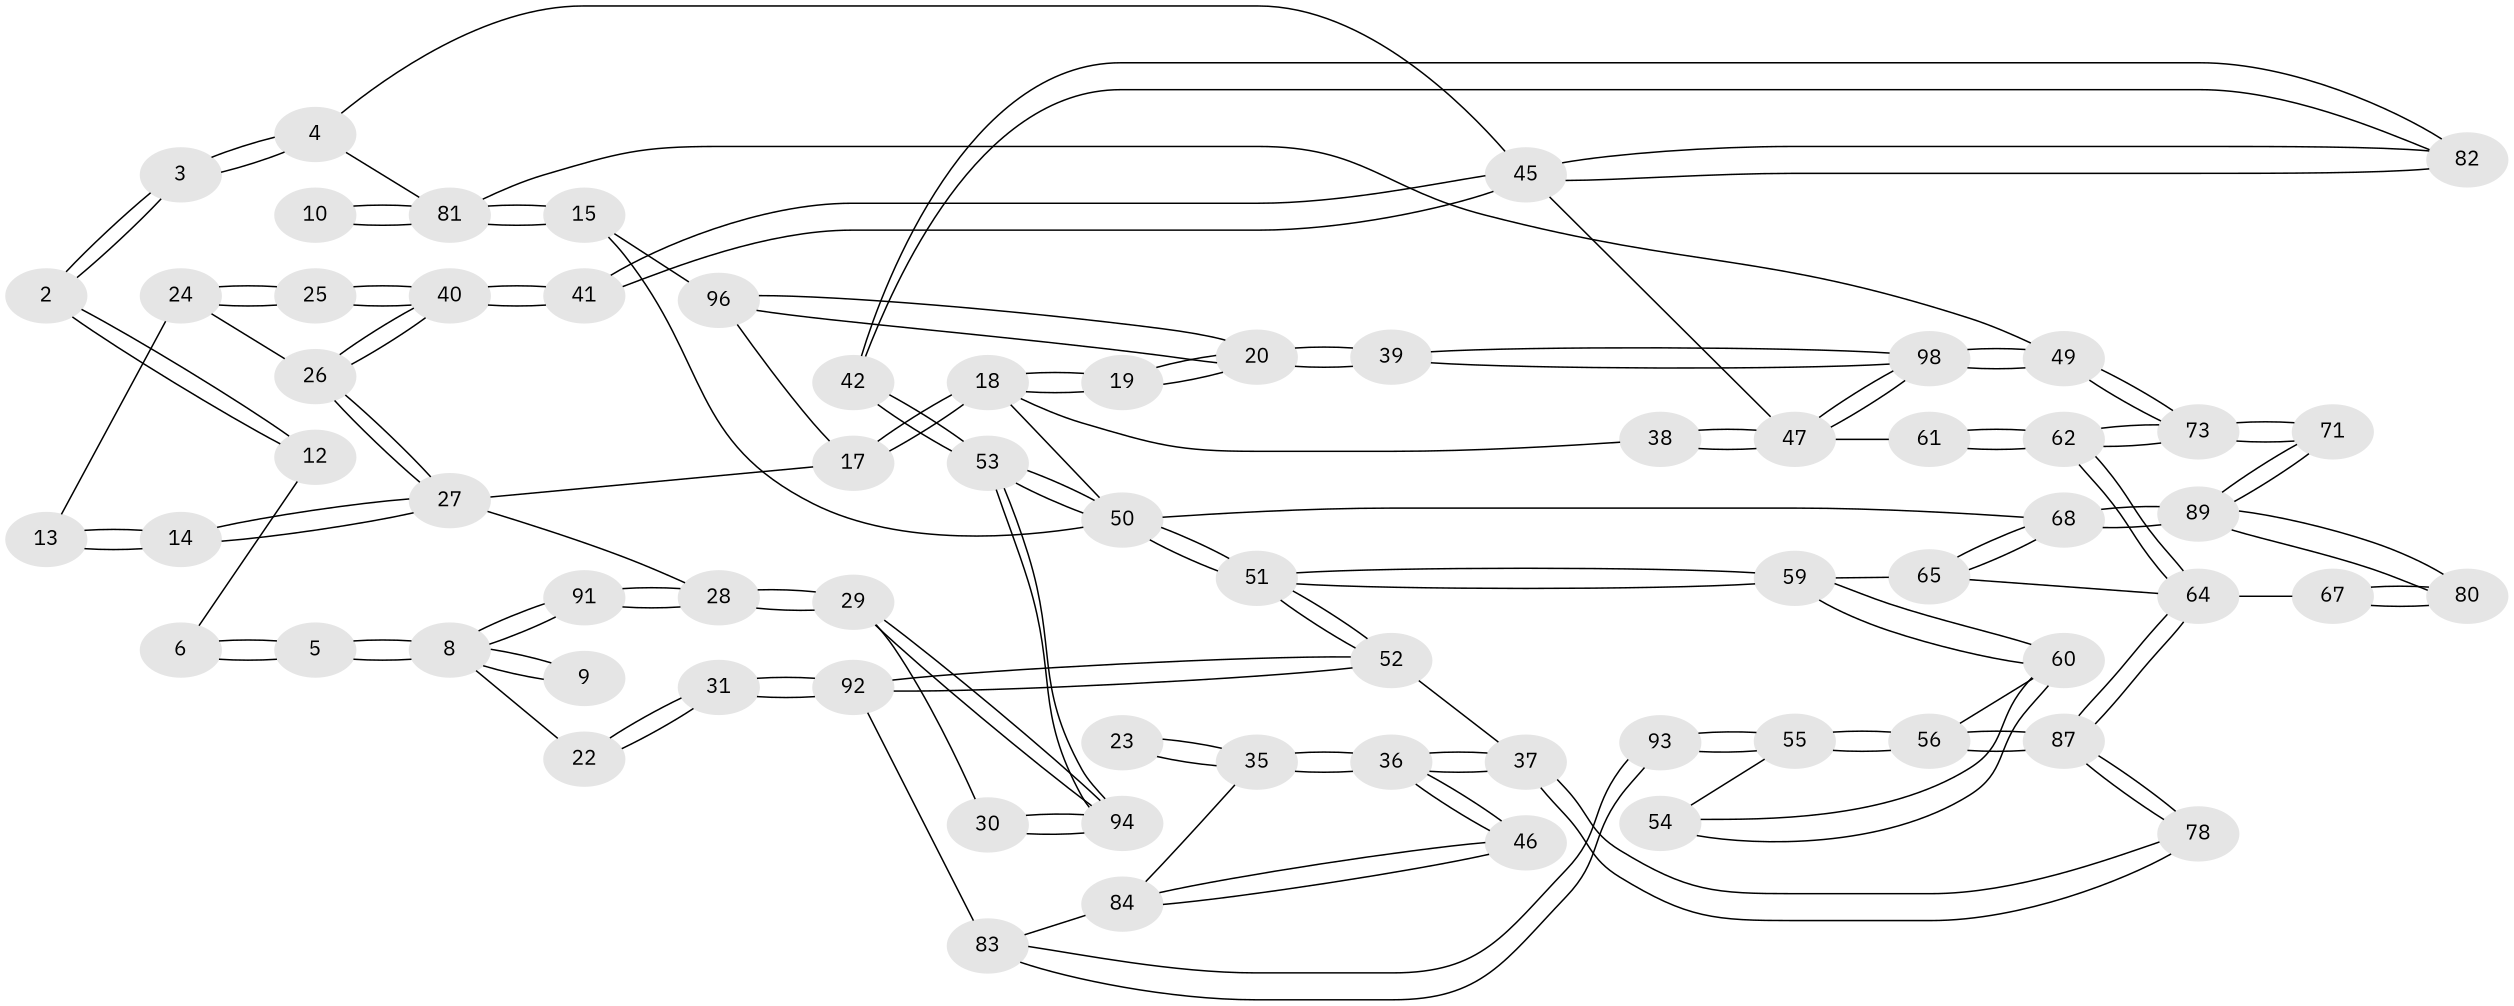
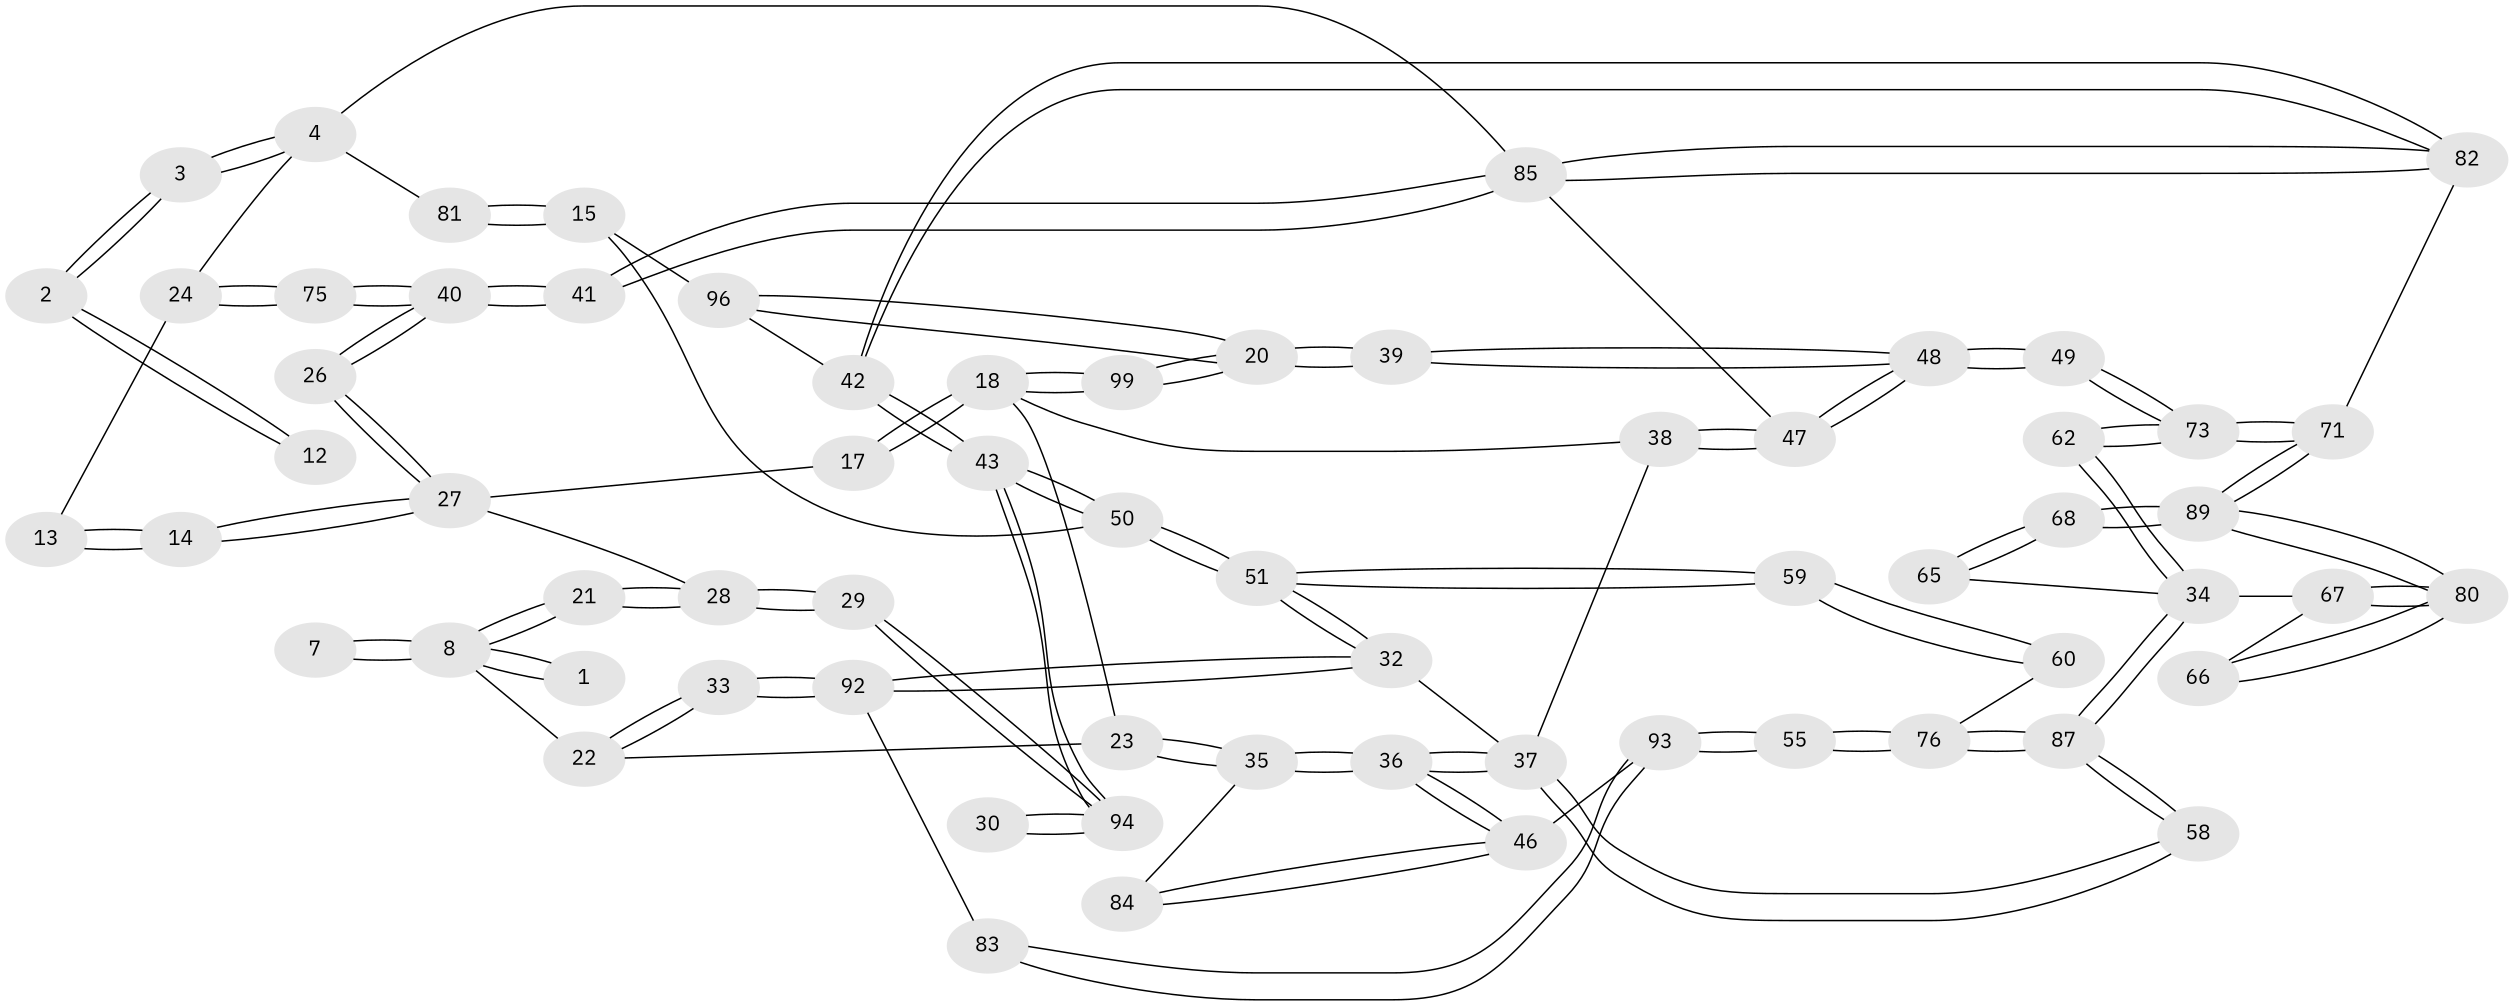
(1267, 147) -> none
(1526, 175) -> (1526, 175)
(315, 215) -> none
(315, 296) -> (315, 296)
none -> (2400, 296)
(248, 336) -> (244, 213)
(1929, 359) -> (1929, 359)
(1122, 383) -> (1122, 383)
(782, 384) -> (786, 342)
(1929, 439) -> none
(1055, 451) -> (1075, 556)
(988, 463) -> (988, 463)
(1593, 508) -> none
(1862, 578) -> none
(2198, 596) -> (2198, 596)
(584, 598) -> (584, 598)
none -> (1593, 601)
(181, 650) -> none
(315, 650) -> (315, 650)
(1391, 661) -> (1391, 661)
(584, 678) -> (584, 678)
none -> (2198, 678)
(719, 687) -> (719, 687)
(931, 709) -> none
(1929, 741) -> (1929, 741)
none -> (853, 751)
none -> (1593, 793)
(1660, 823) -> none
(2198, 834) -> (2198, 834)
(1055, 925) -> none
